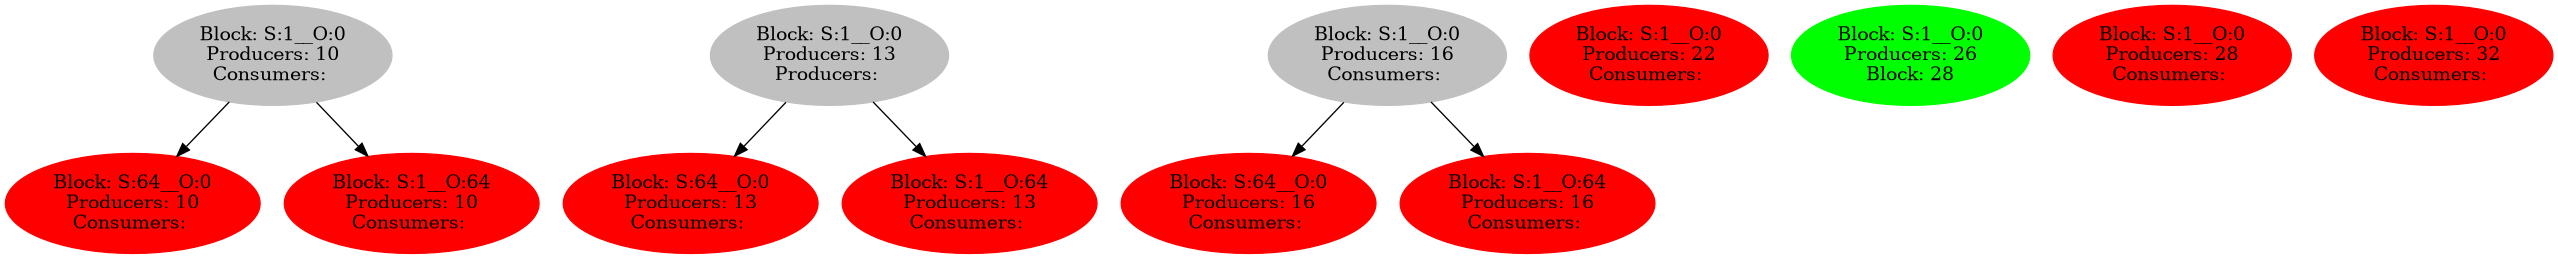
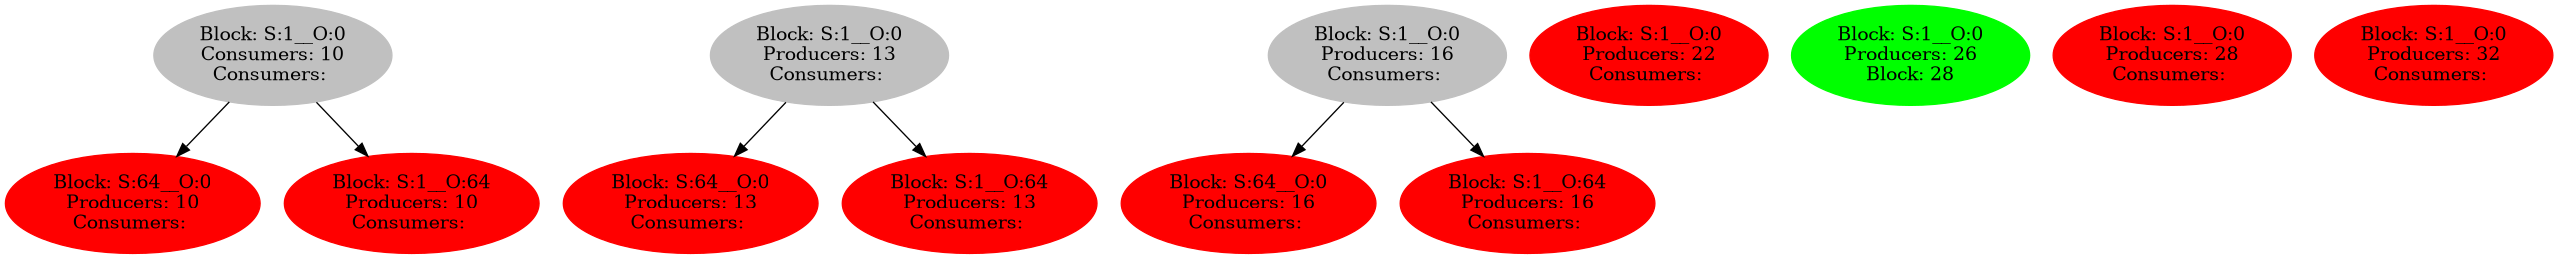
(273, 55) -> (273, 55)
(829, 55) -> (829, 55)
